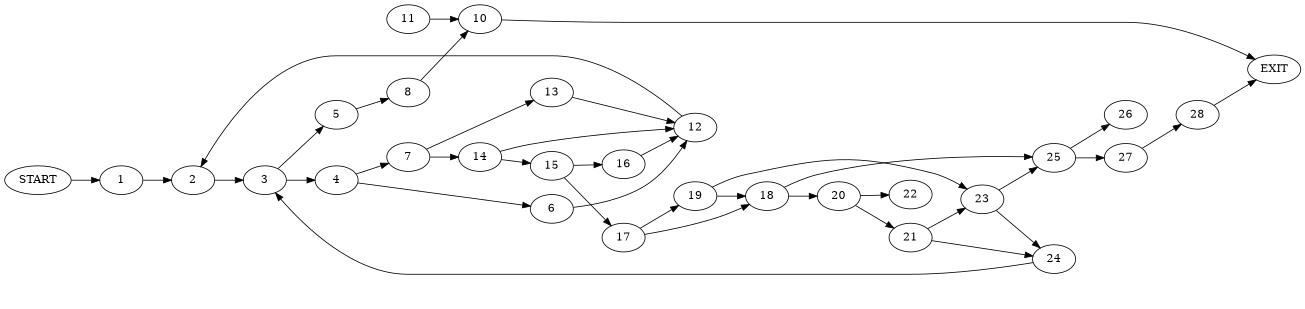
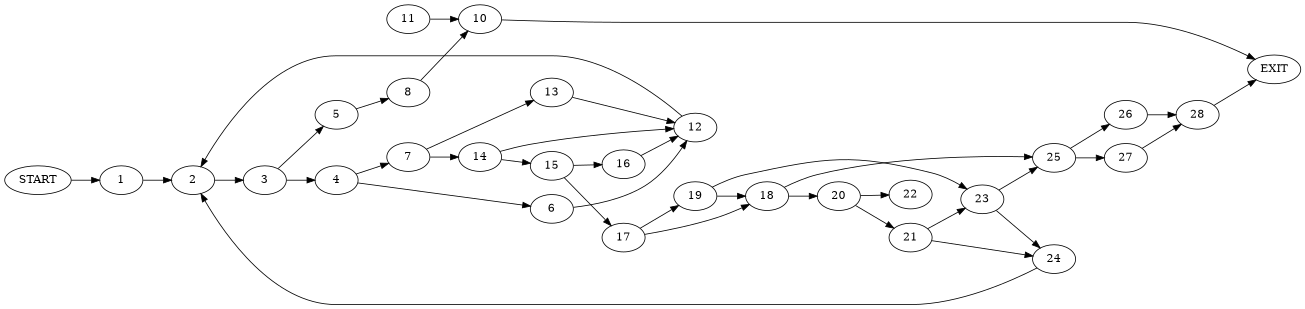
none -> (1158, 115)
(645, 274) -> (602, 305)
